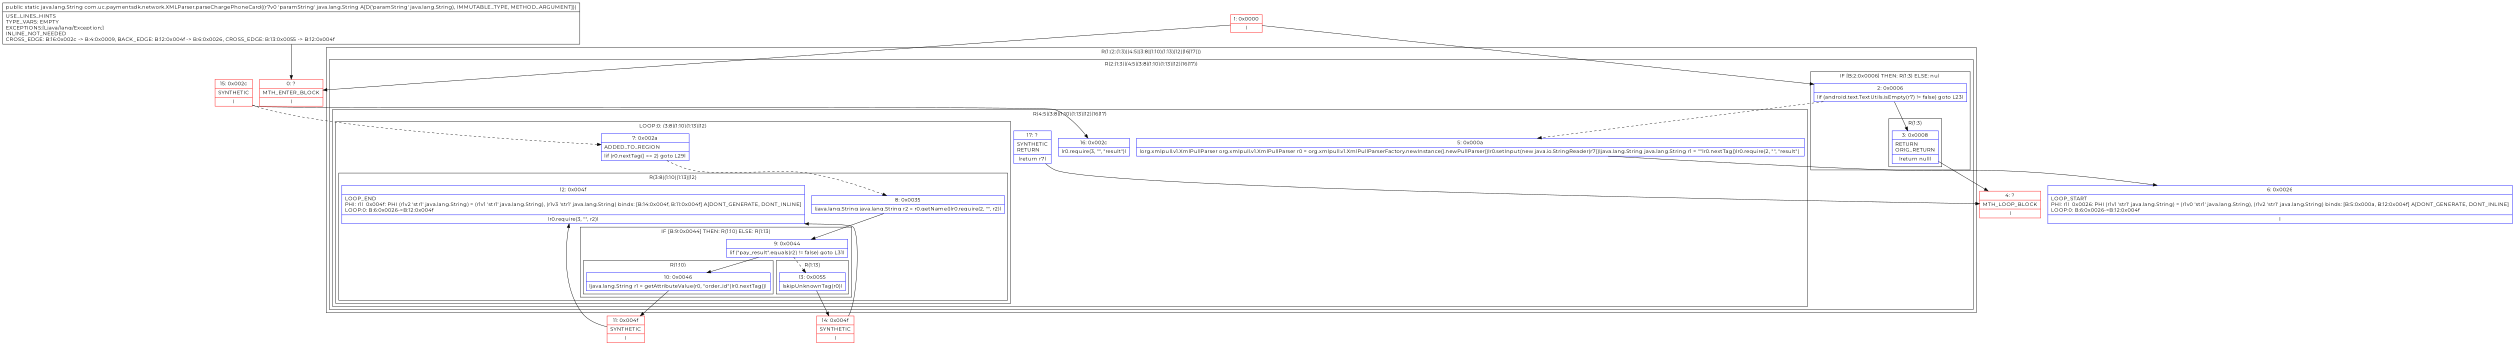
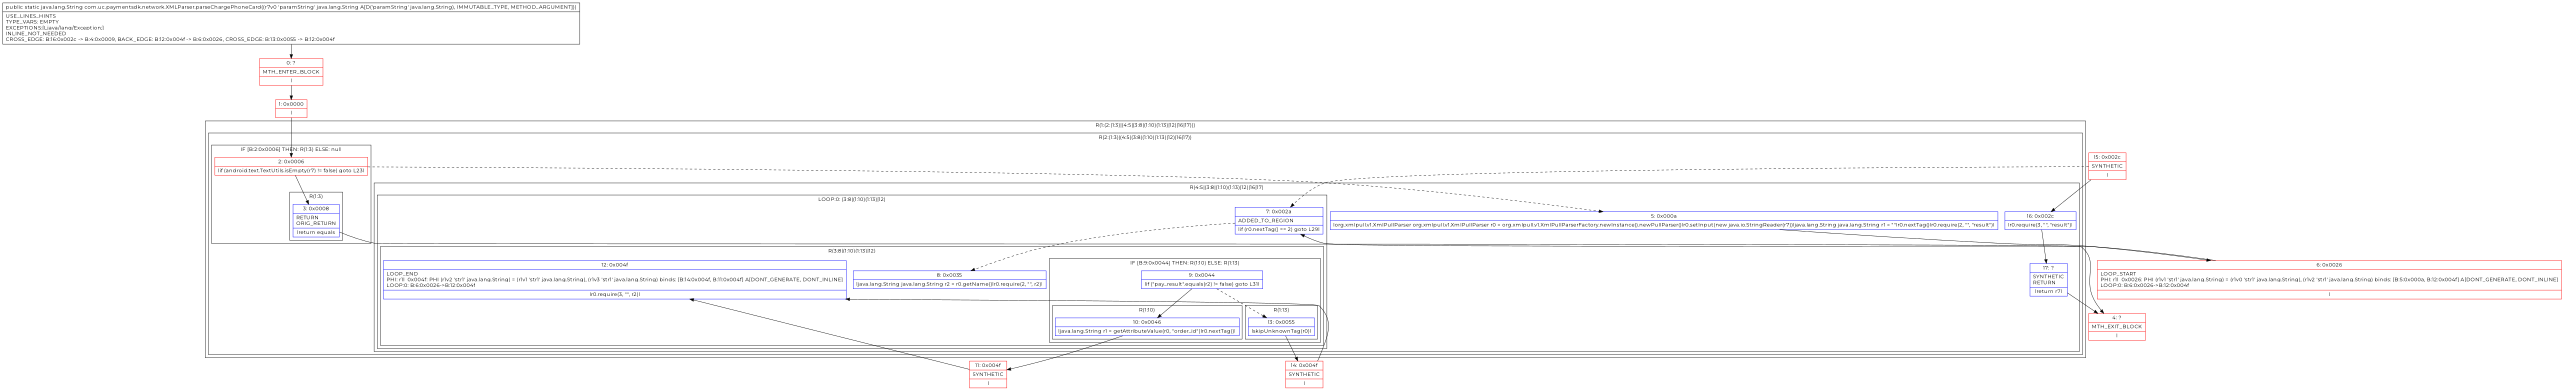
(801, 56) -> (291, 91)
(1890, 93) -> (291, 166)
(1915, 159) -> (316, 232)
(2010, 204) -> (2117, 327)
(2280, 205) -> (2329, 280)
(855, 224) -> none
none -> (2043, 242)
none -> (1760, 246)
